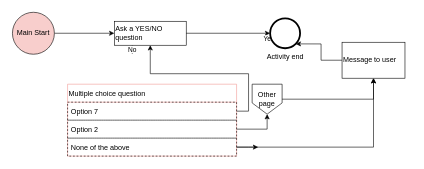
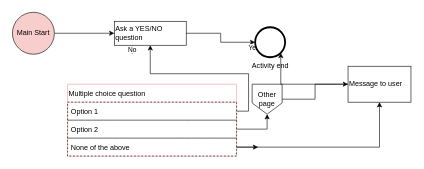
(285, 33) -> (270, 42)
(374, 60) -> (380, 84)
(85, 112) -> (85, 112)
